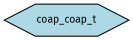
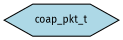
(67, 20) -> (62, 20)
